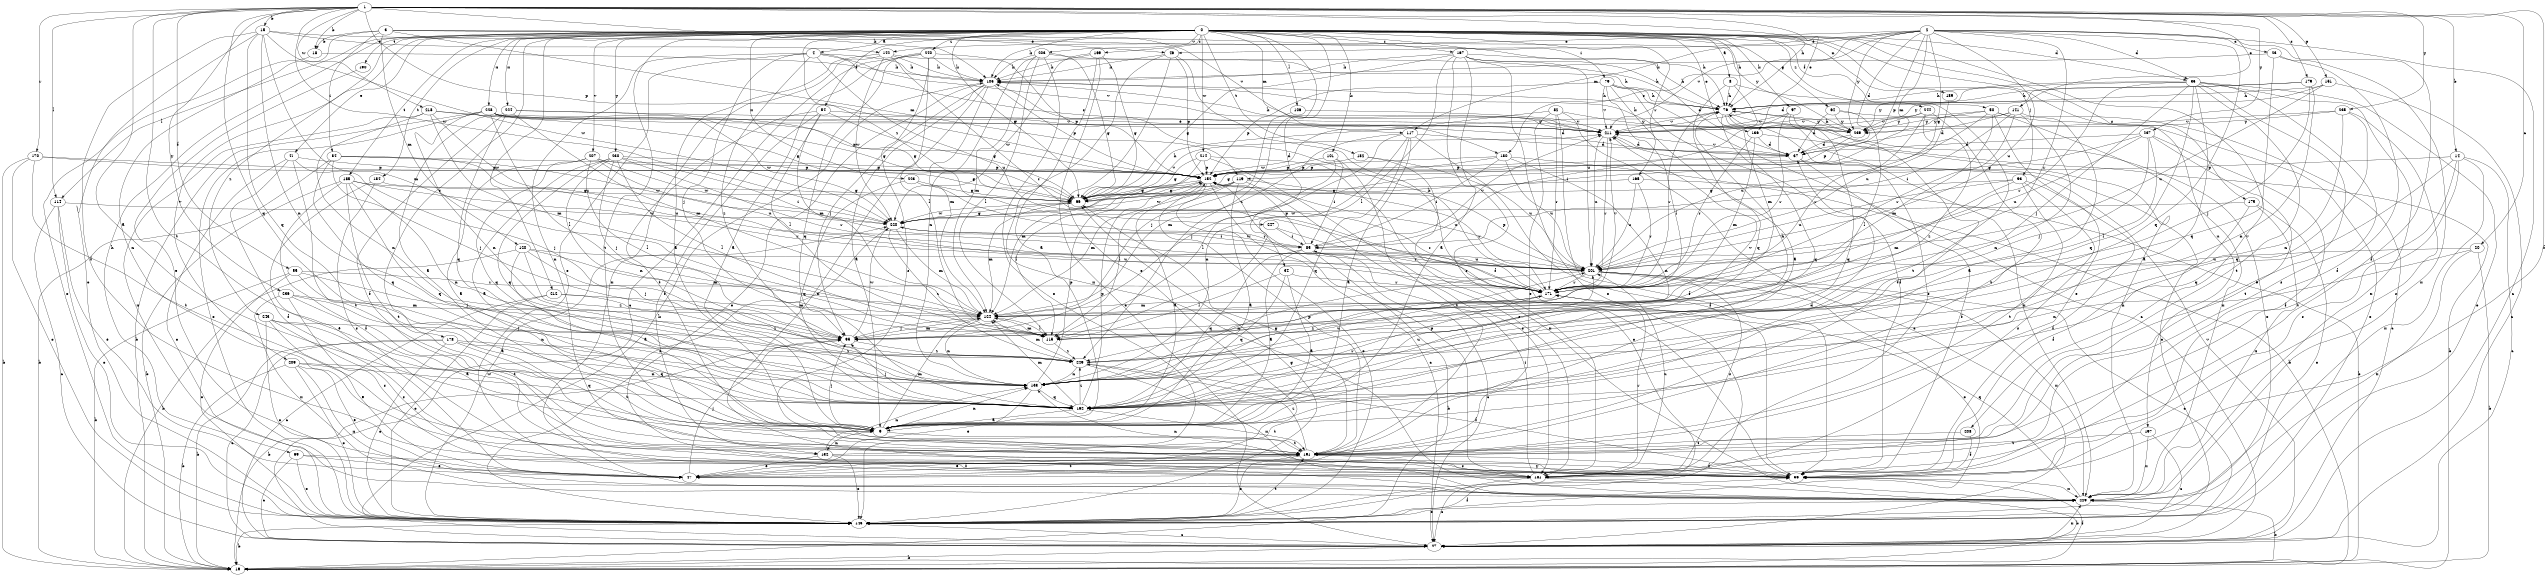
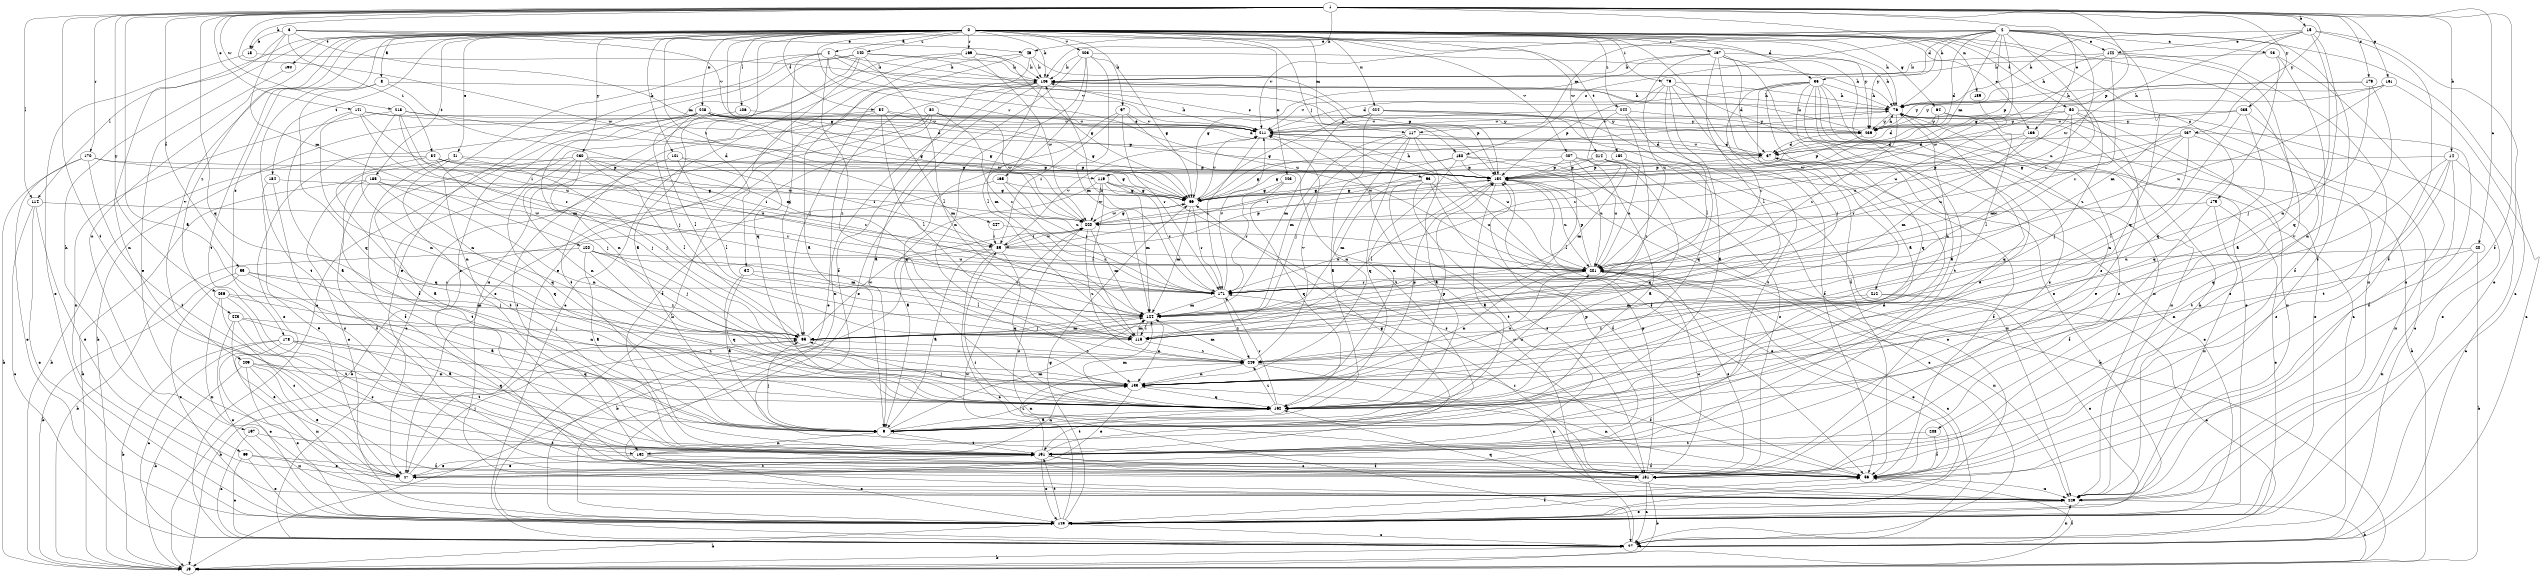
(1844, 339) -> (1691, 489)
(2219, 386) -> (2069, 382)
(1537, 466) -> (1376, 466)
